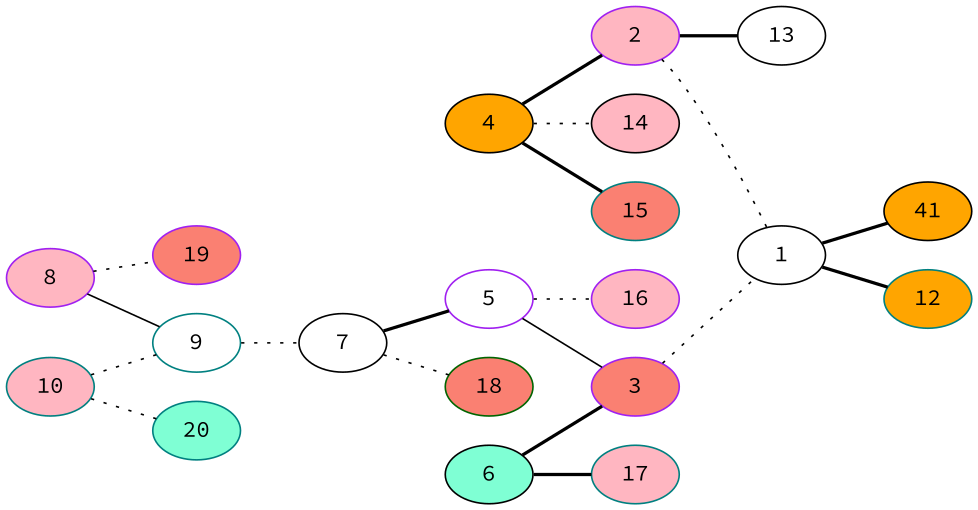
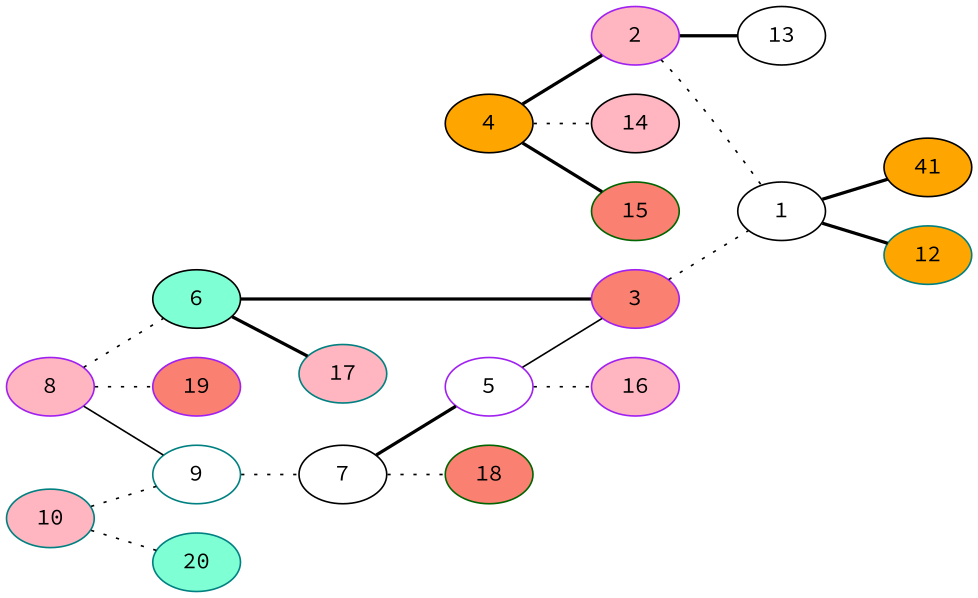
(635, 211) -> (635, 211)
none -> (124, 343)
